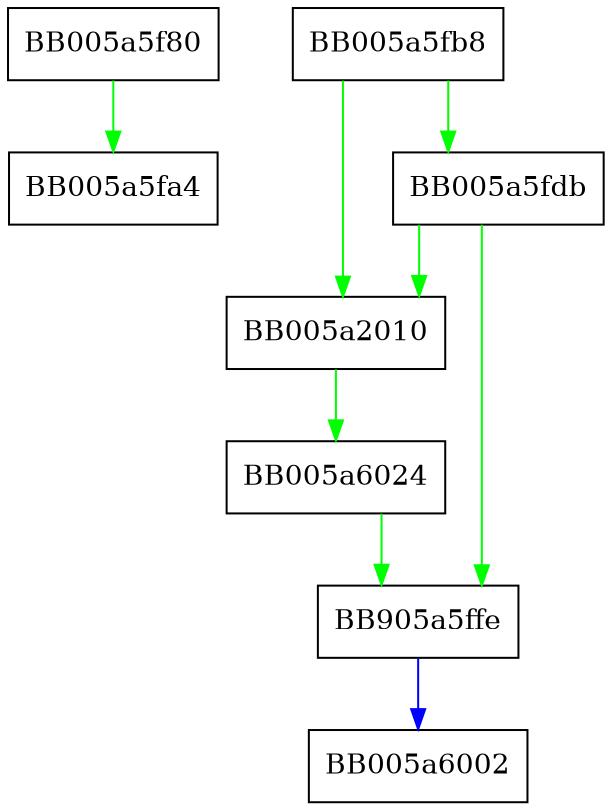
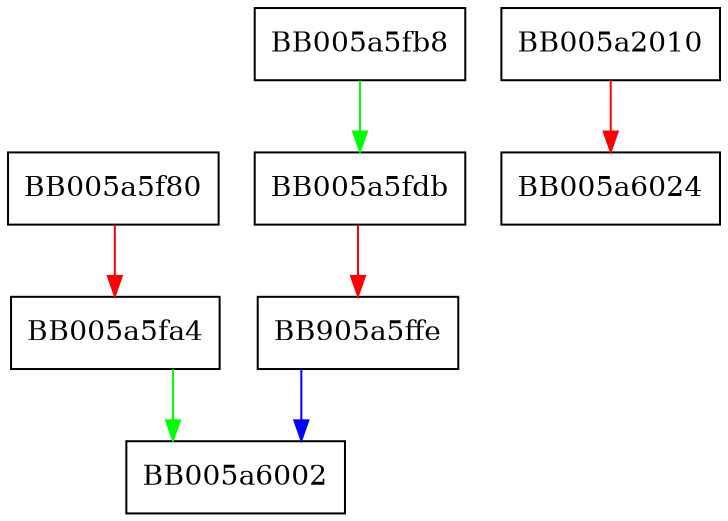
(113, 106) -> (115, 250)
(343, 179) -> none
(419, 250) -> none
none -> (173, 395)
(336, 395) -> (611, 106)
(482, 395) -> (358, 250)
(382, 539) -> none
